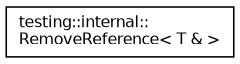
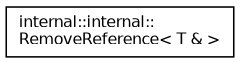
(120, 32) -> (120, 32)
